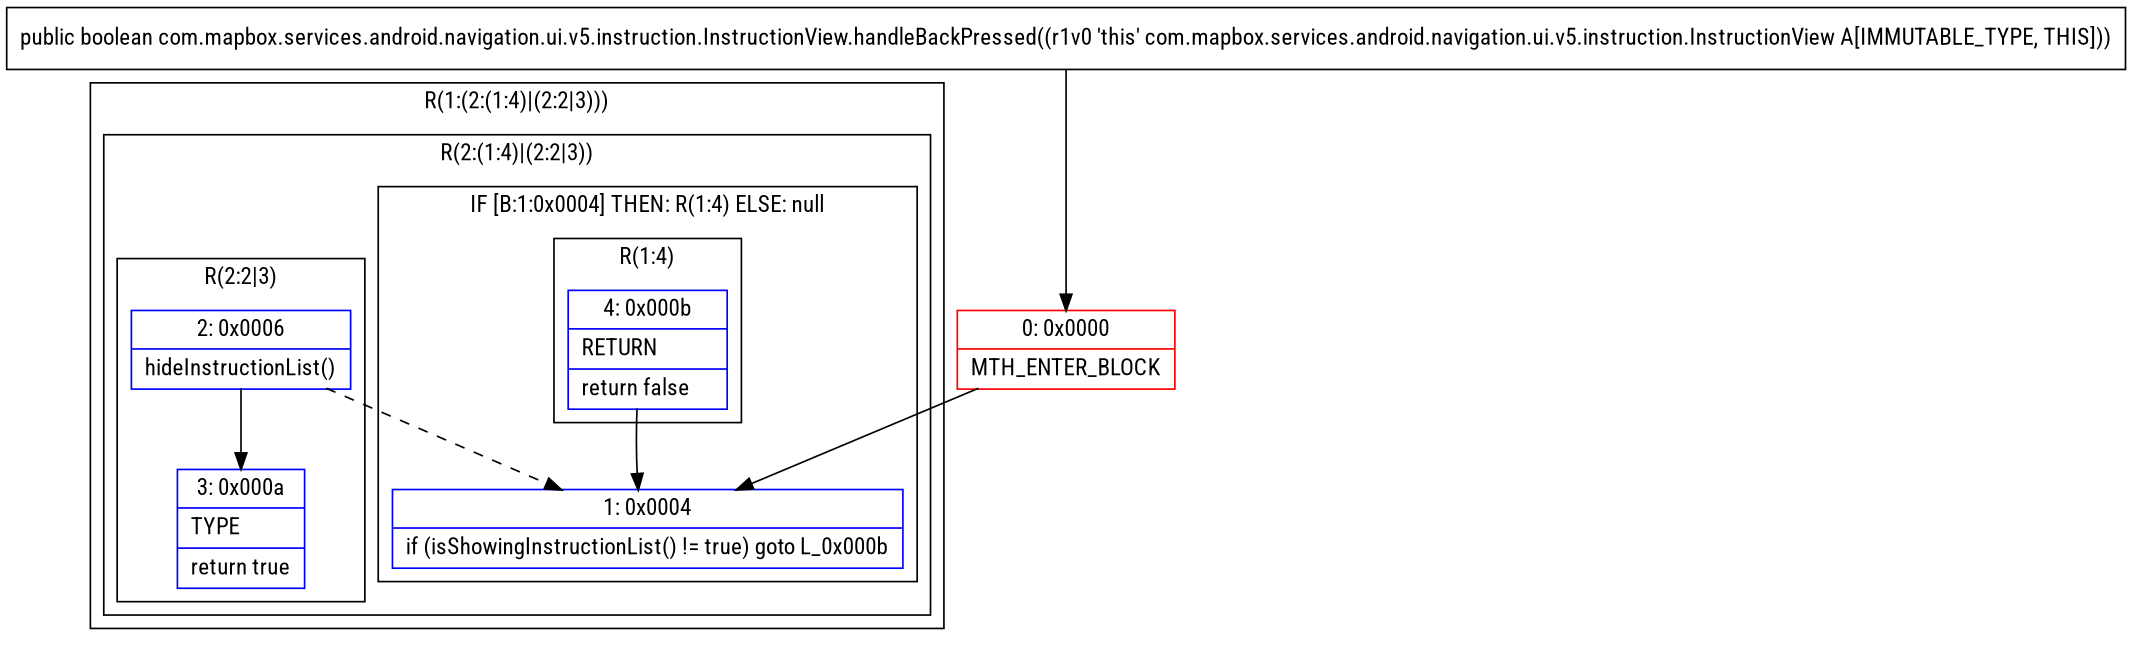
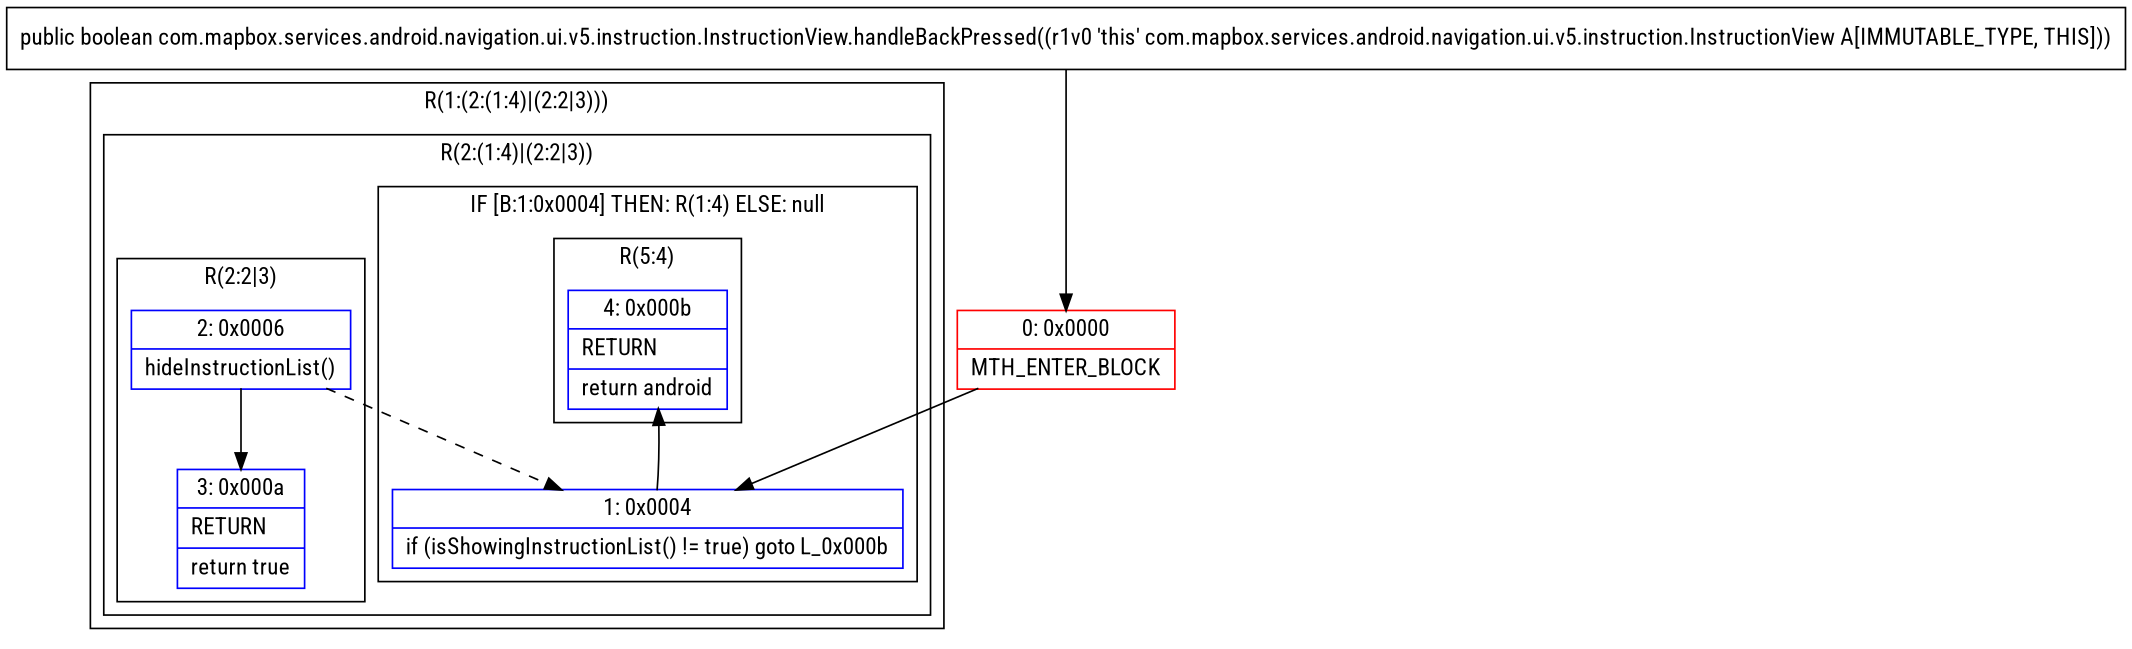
(648, 258) -> (648, 258)
(636, 388) -> (648, 388)
(636, 441) -> (659, 458)
(216, 527) -> (229, 527)
